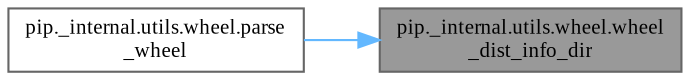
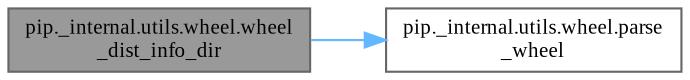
(331, 40) -> (337, 40)
